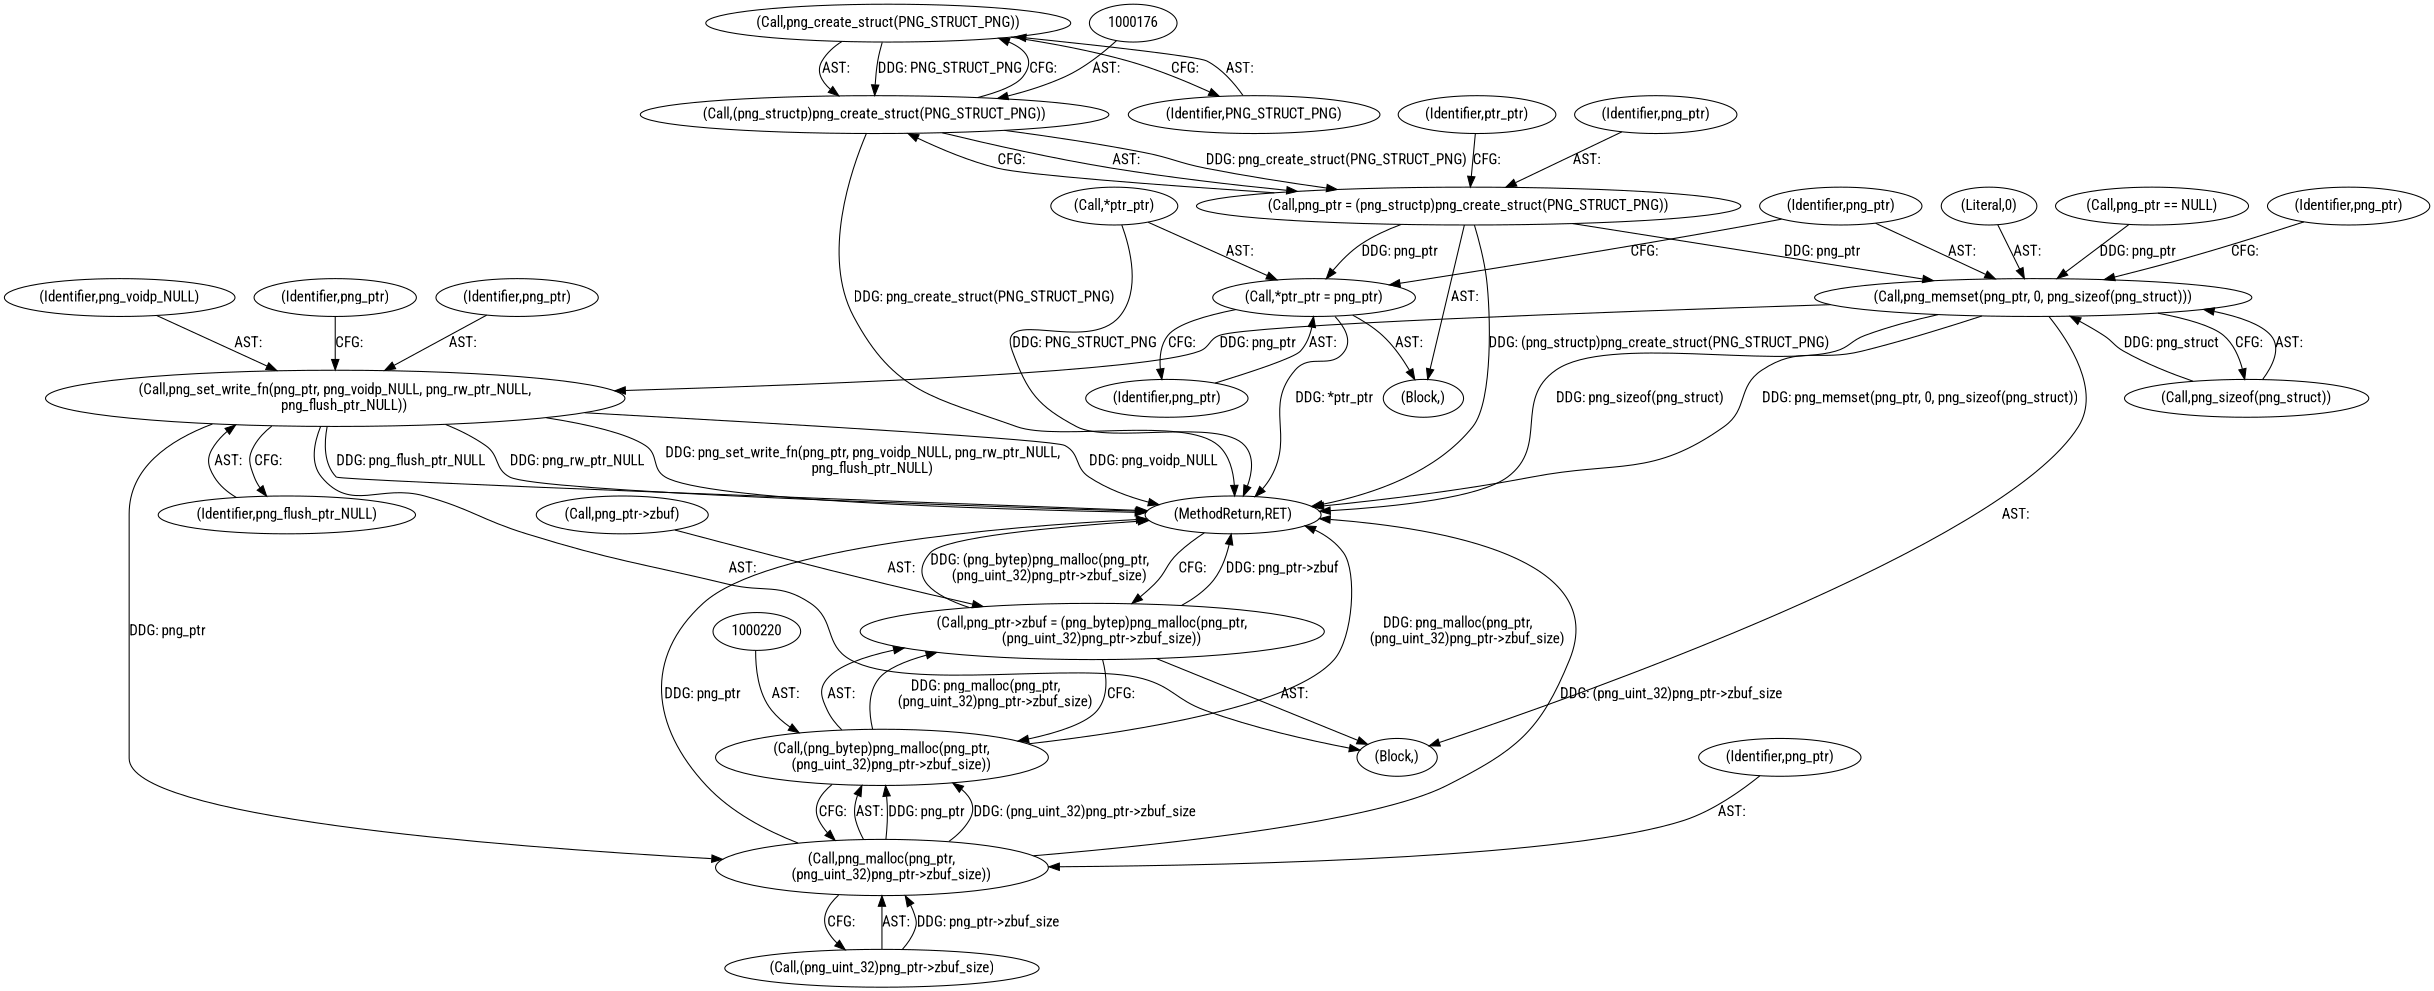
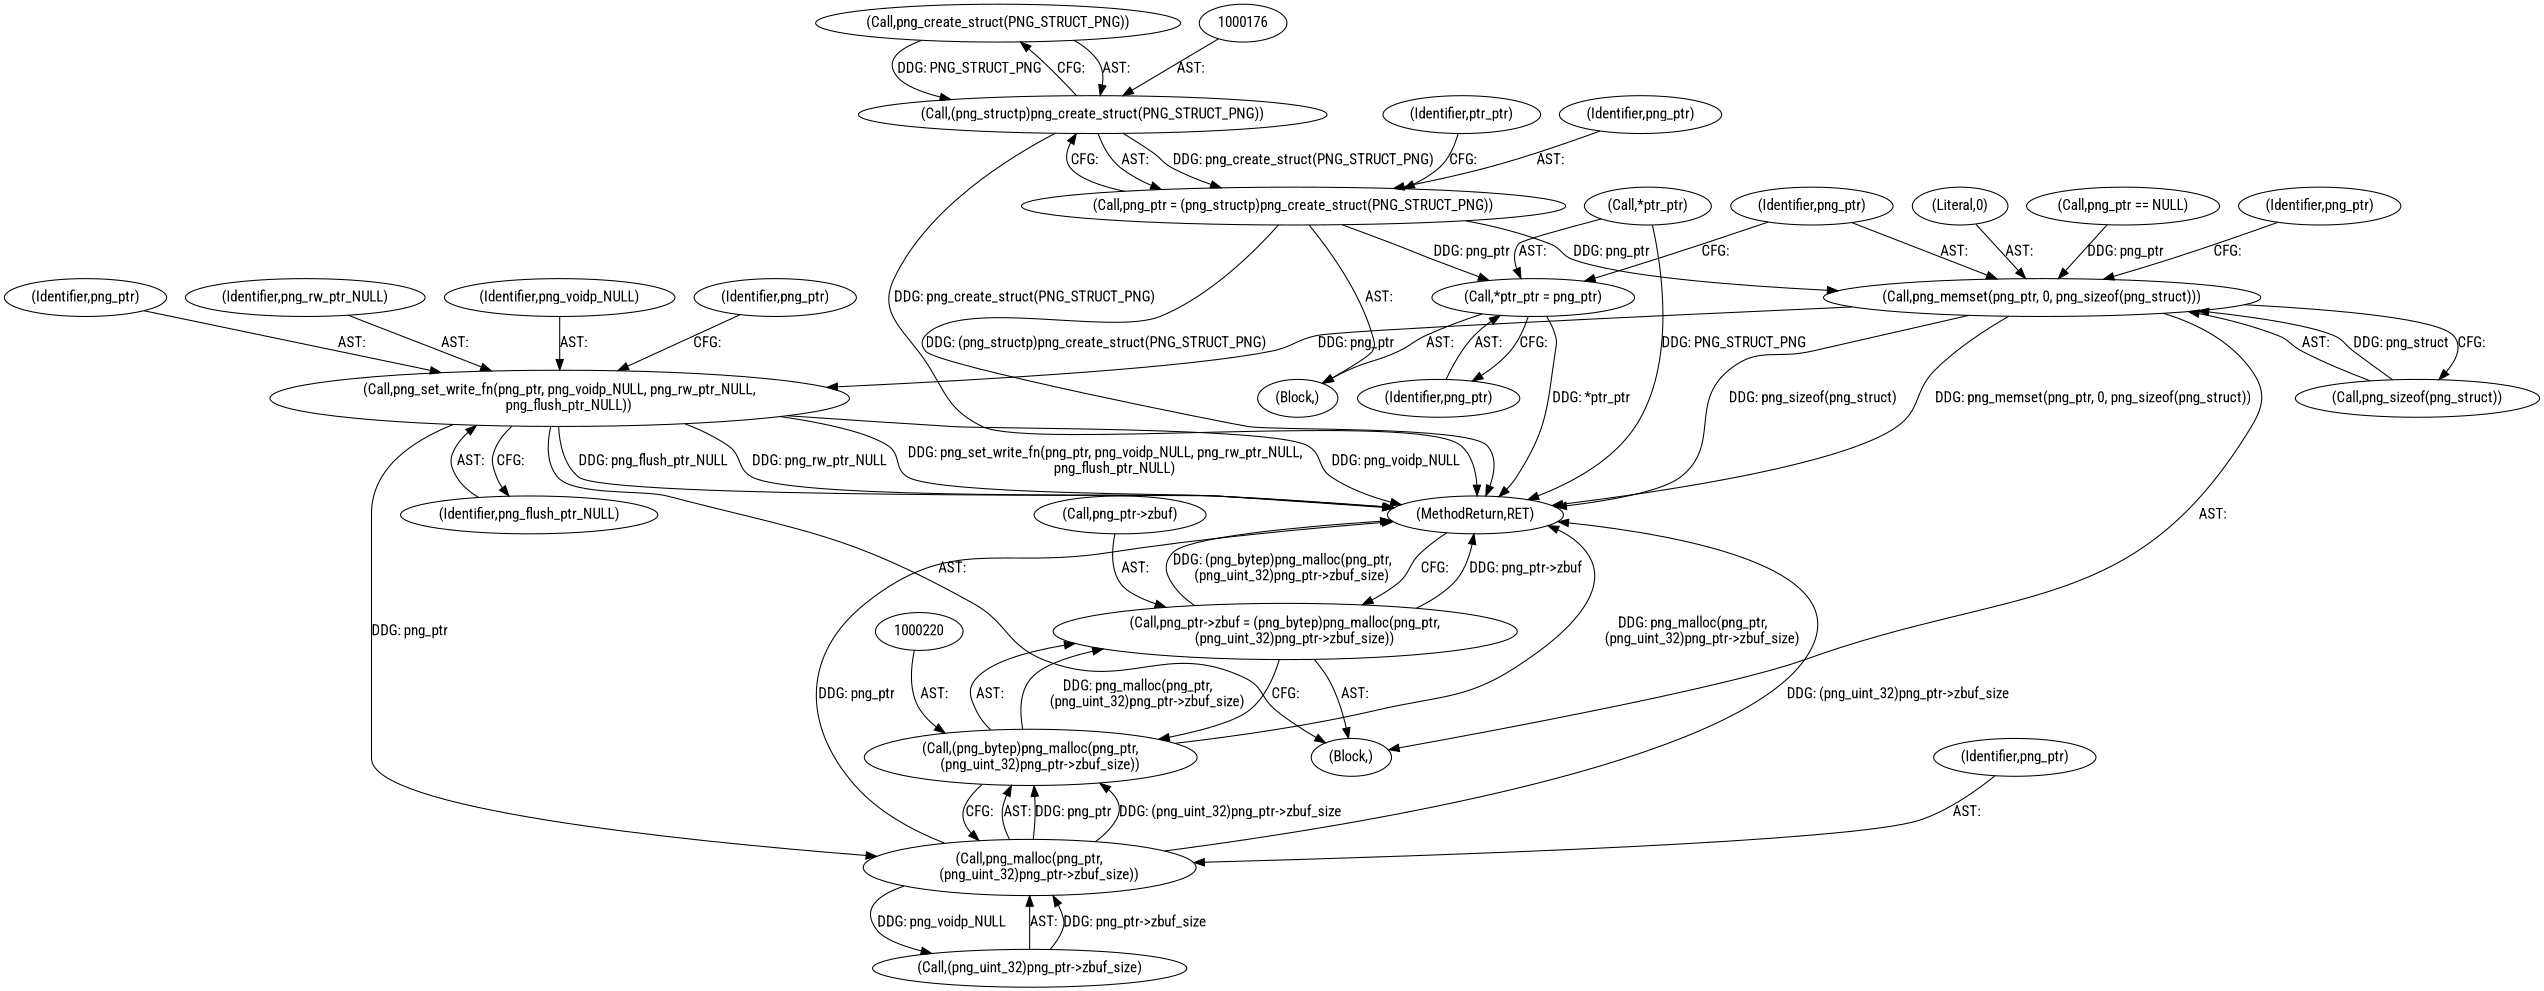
(1254, 115) -> none
none -> (305, 298)
(843, 923) -> (942, 923)
